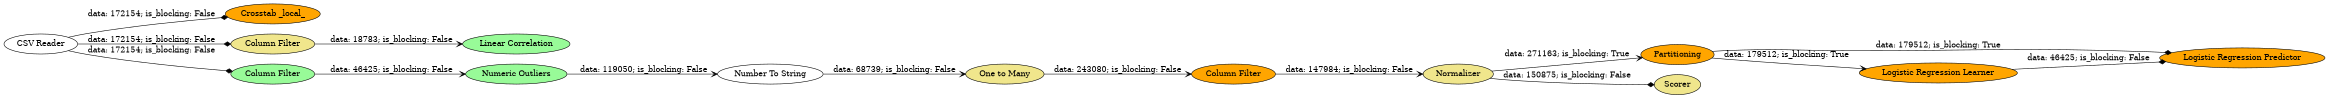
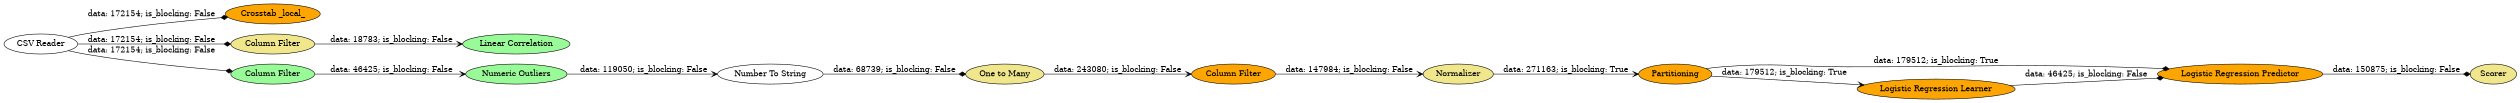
(892, 74) -> (891, 74)
(1569, 83) -> (2393, 74)
